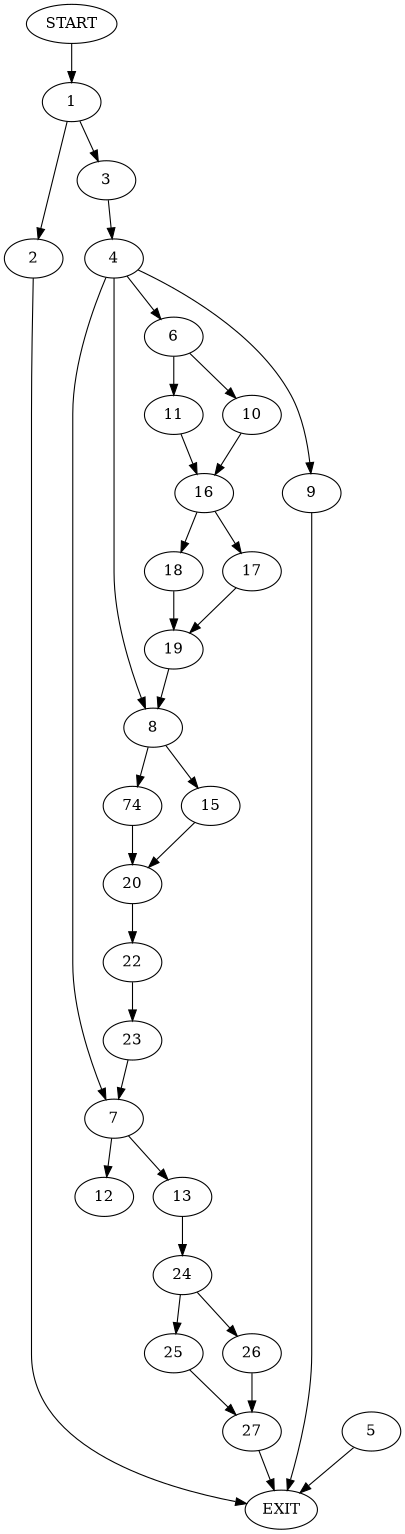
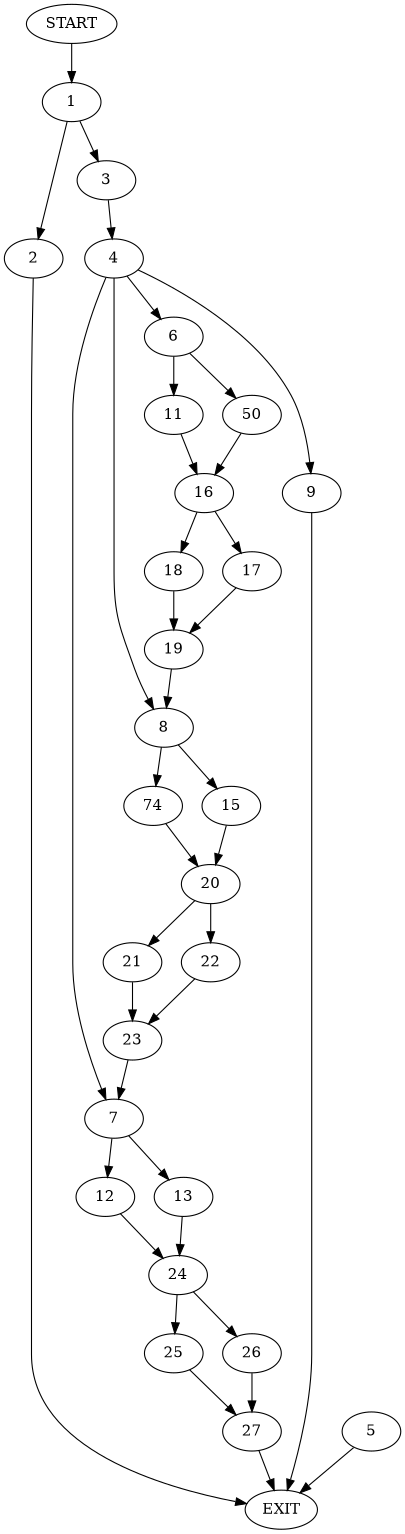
(252, 415) -> (252, 415)
none -> (133, 962)
none -> (138, 1232)
